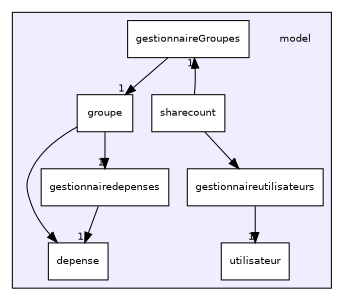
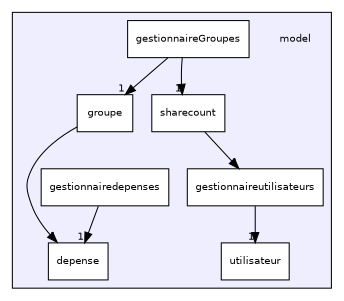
(195, 81) -> (181, 71)
(105, 145) -> none
